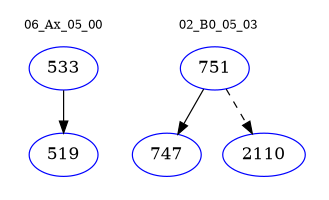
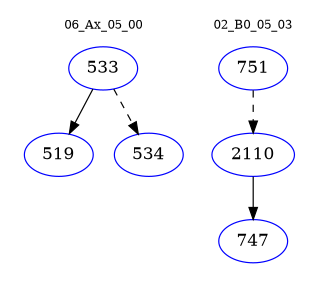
(194, 106) -> (253, 192)
none -> (149, 155)
